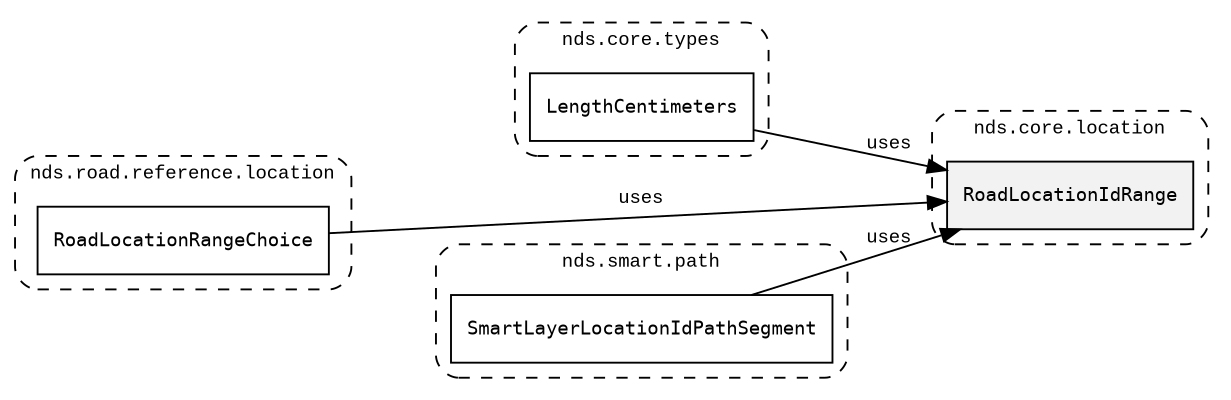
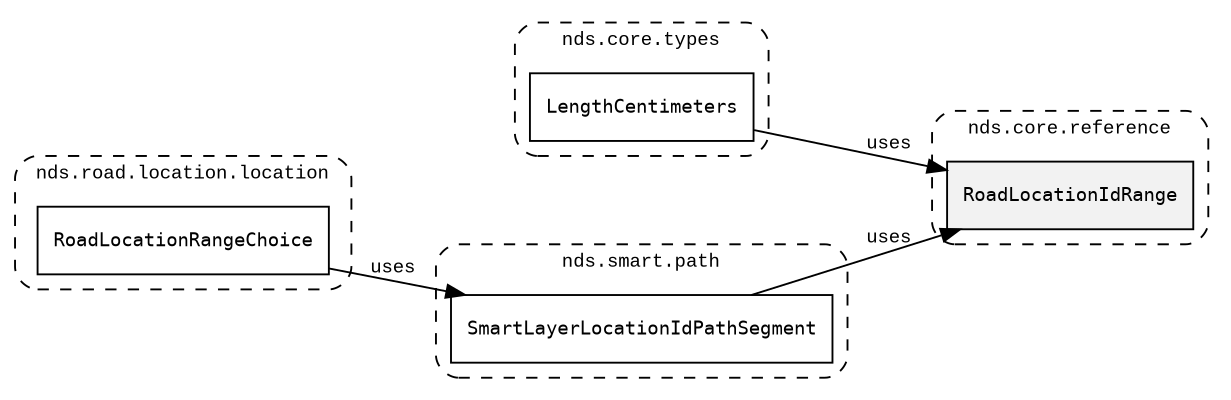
(1070, 129) -> (1070, 129)
(183, 174) -> (183, 174)
(628, 218) -> (388, 280)
